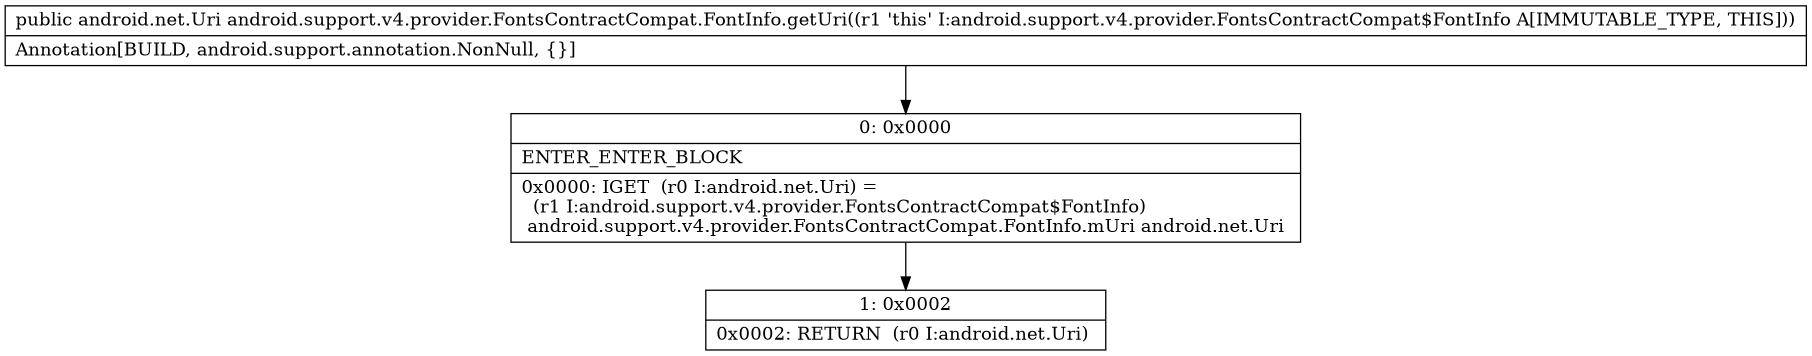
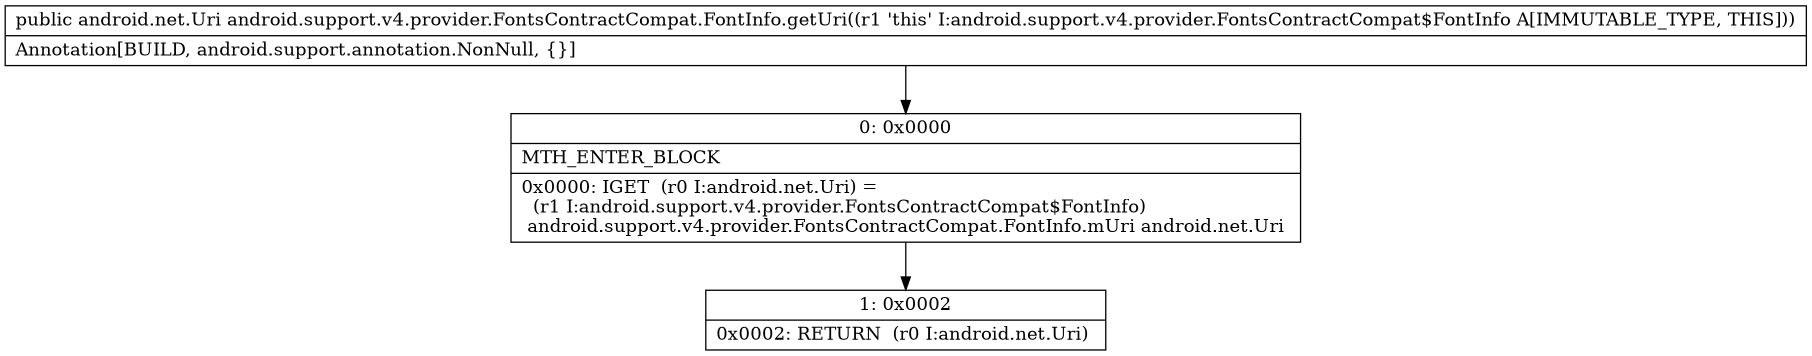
(632, 158) -> (621, 158)
